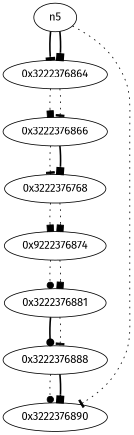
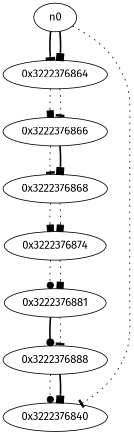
(55, 17) -> (55, 17)
(55, 189) -> (55, 189)
(55, 246) -> (55, 246)
(55, 417) -> (55, 417)
